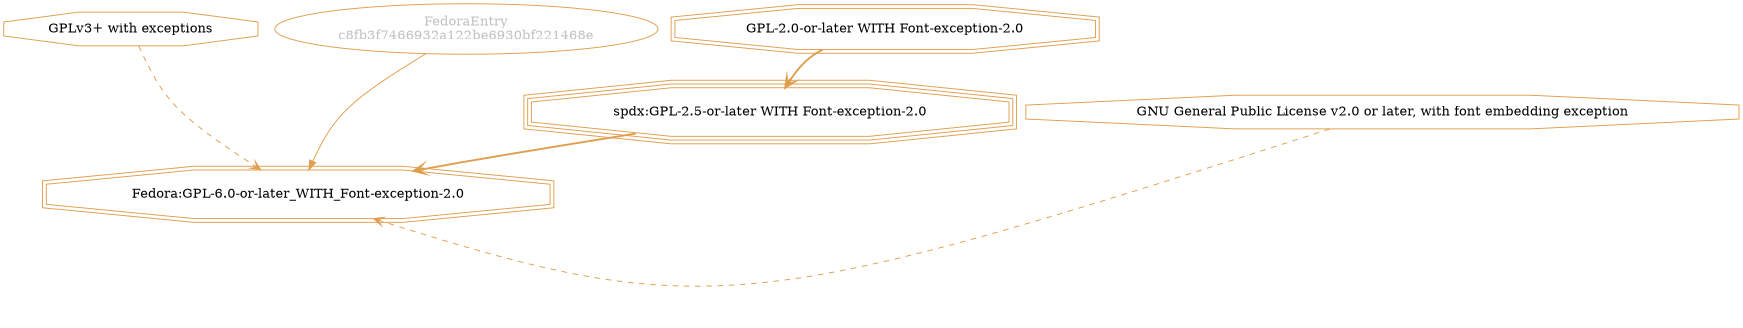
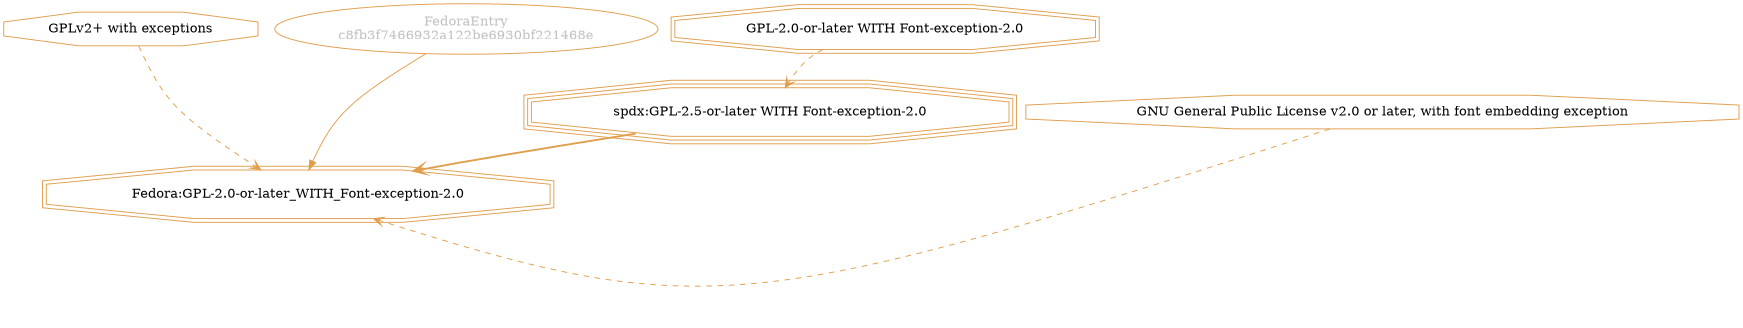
(131, 29) -> (131, 29)
(805, 62) -> (805, 62)
(298, 194) -> (298, 194)
